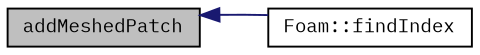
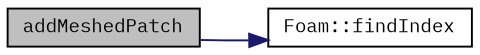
(244, 15) -> (225, 40)
